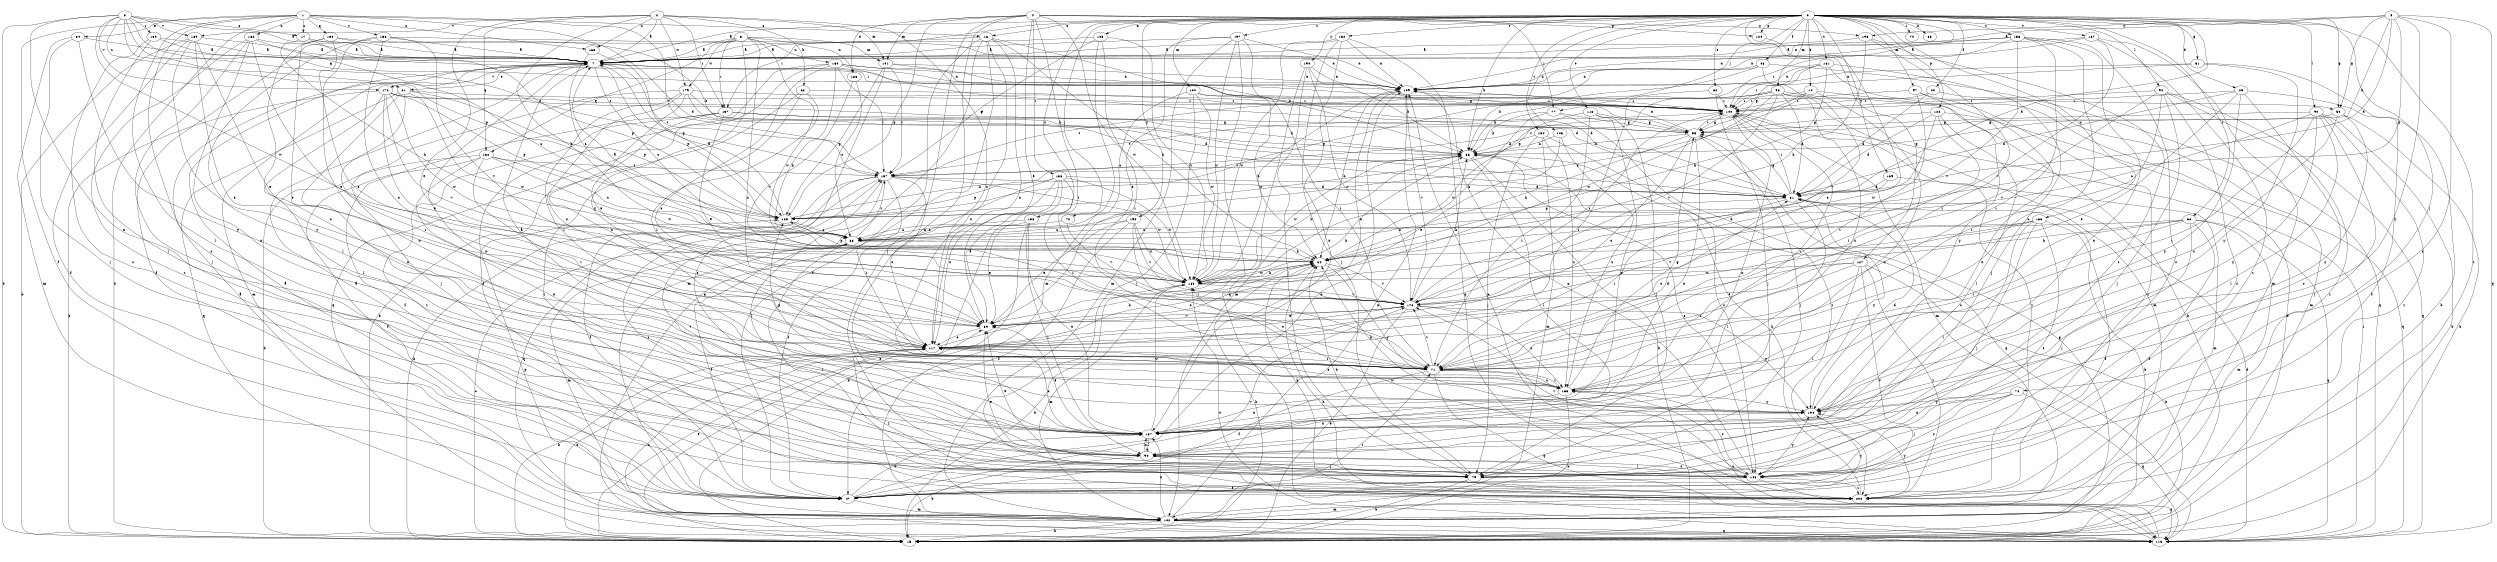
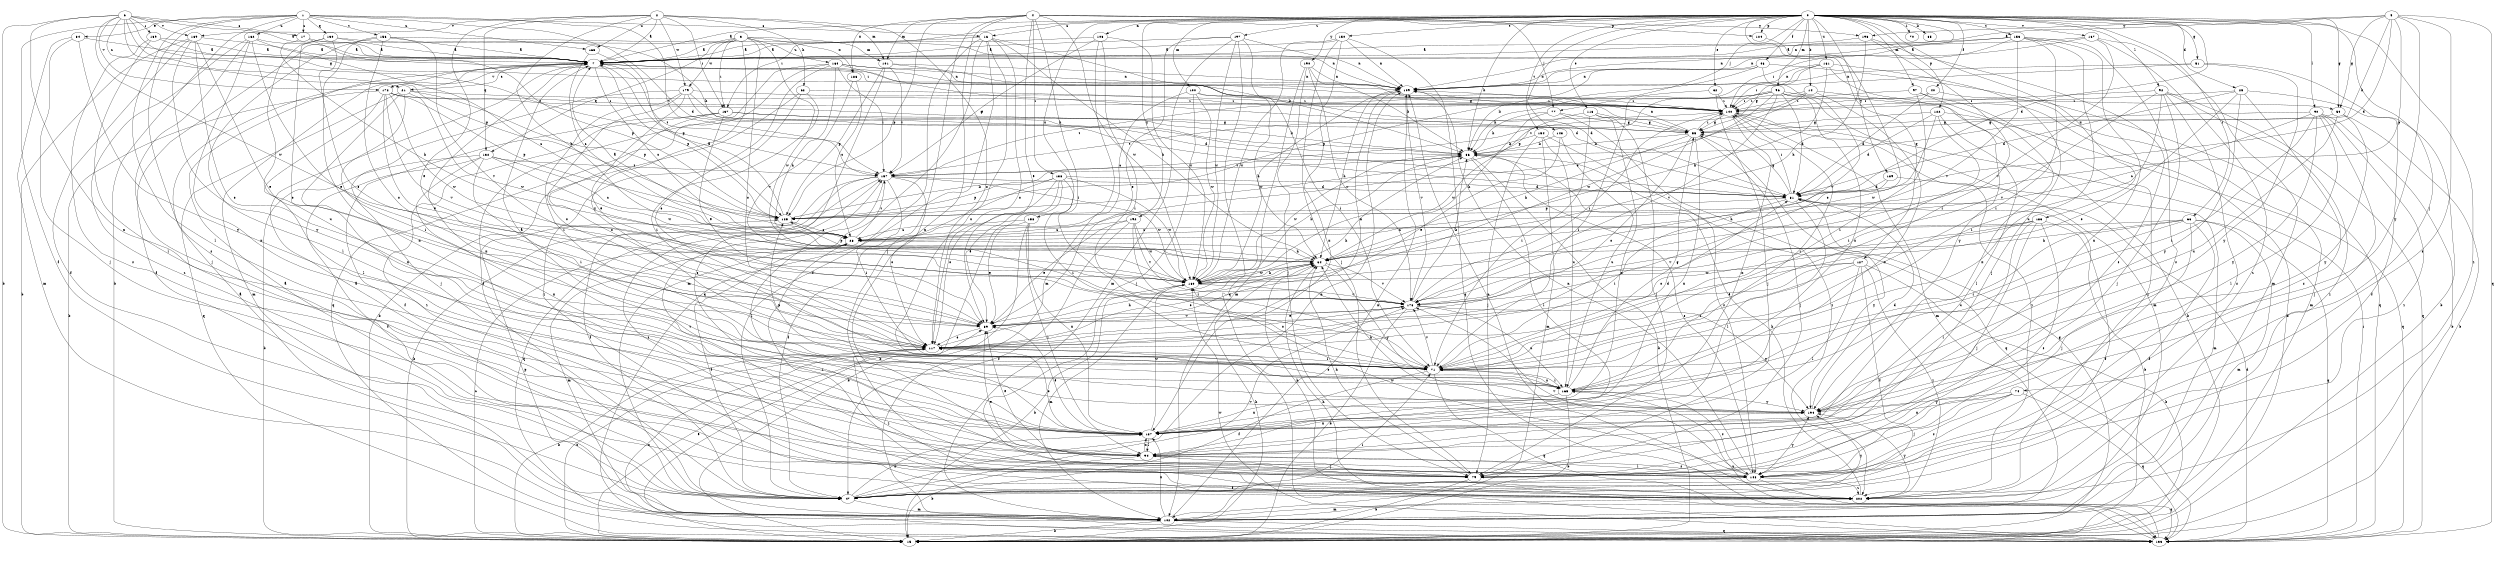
(1068, 219) -> none
(2159, 542) -> (2159, 542)
